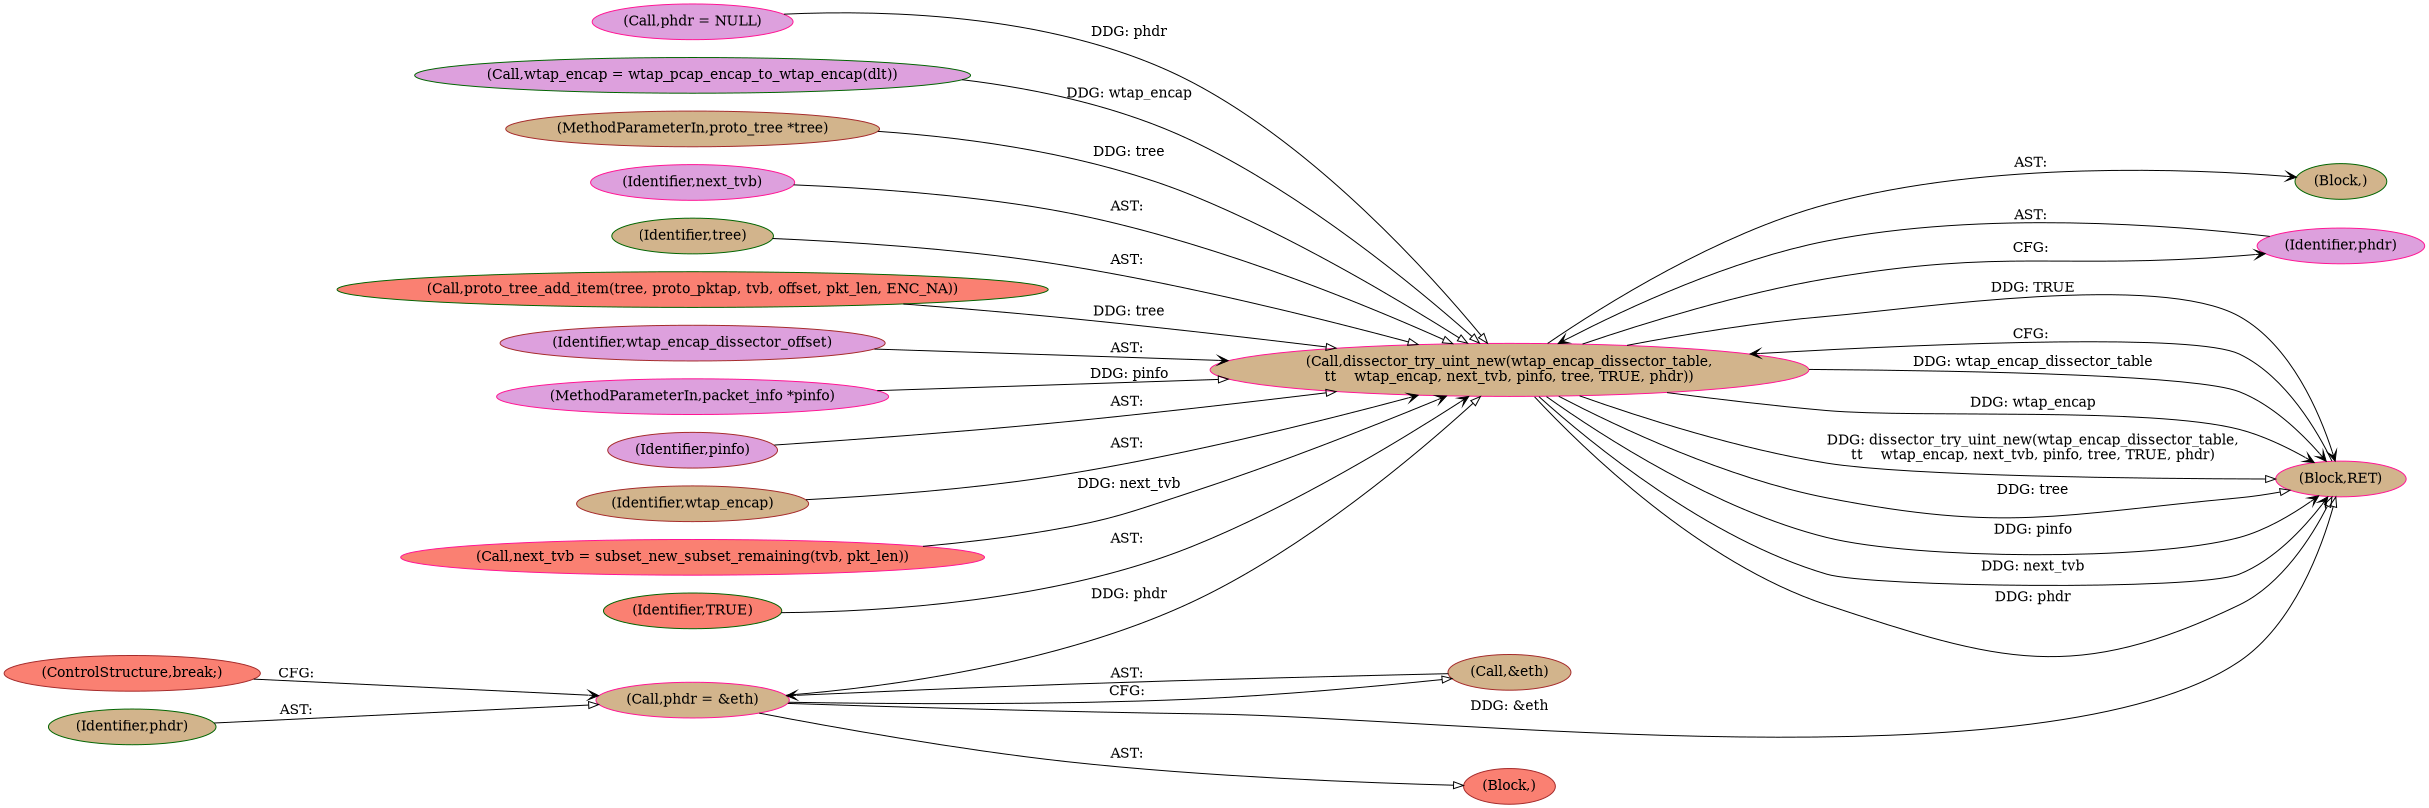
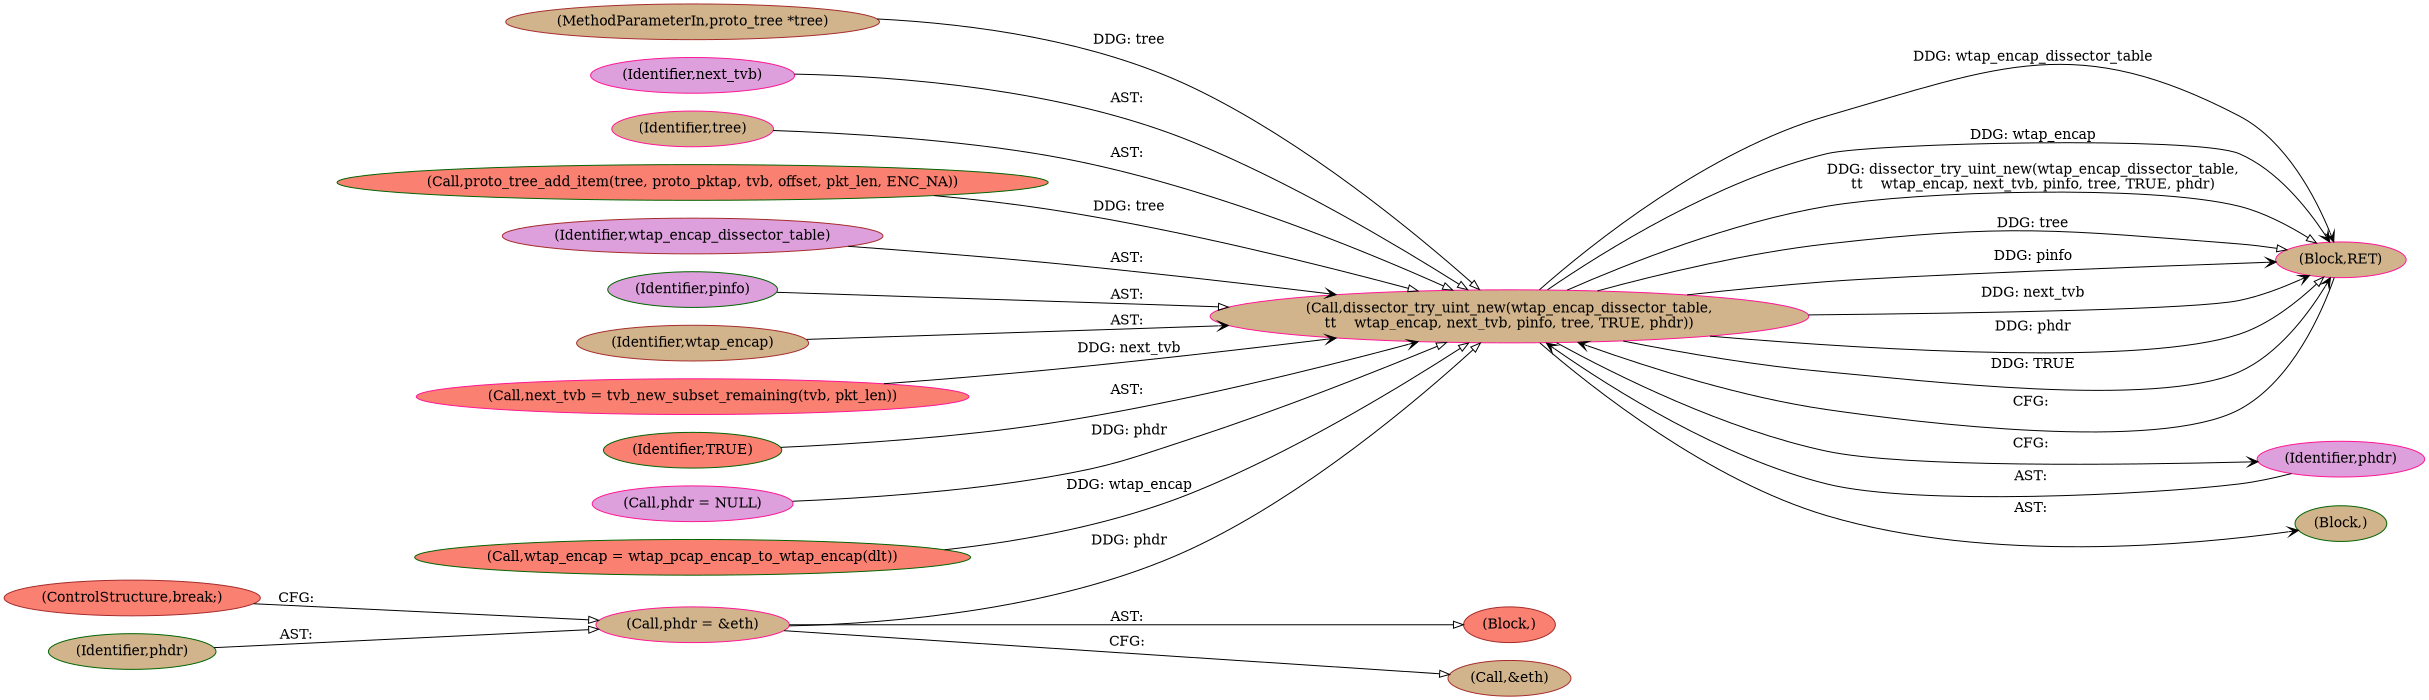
(693, 75) -> (693, 557)
(693, 236) -> (693, 129)
(693, 343) -> (693, 236)
(693, 397) -> none
(693, 450) -> (693, 290)
(693, 557) -> (693, 397)
(1123, 682) -> none
(421, 687) -> (421, 612)
(1611, 733) -> none
